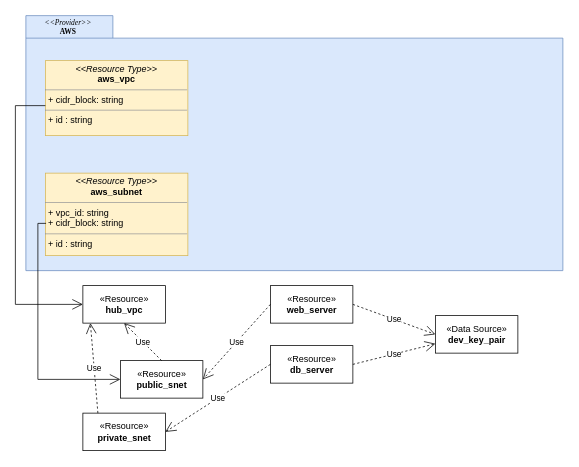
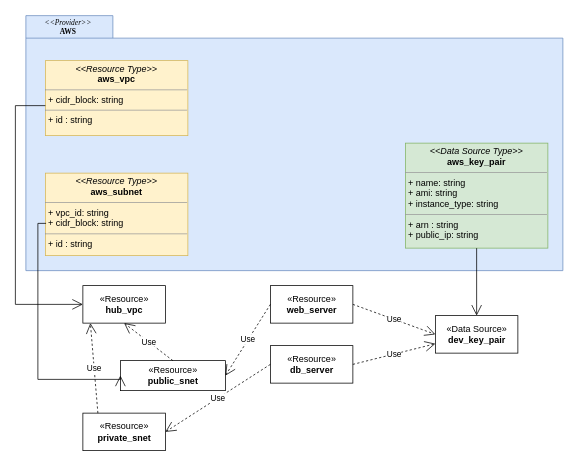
none -> (477, 195)
none -> (477, 280)
(162, 379) -> (173, 375)
